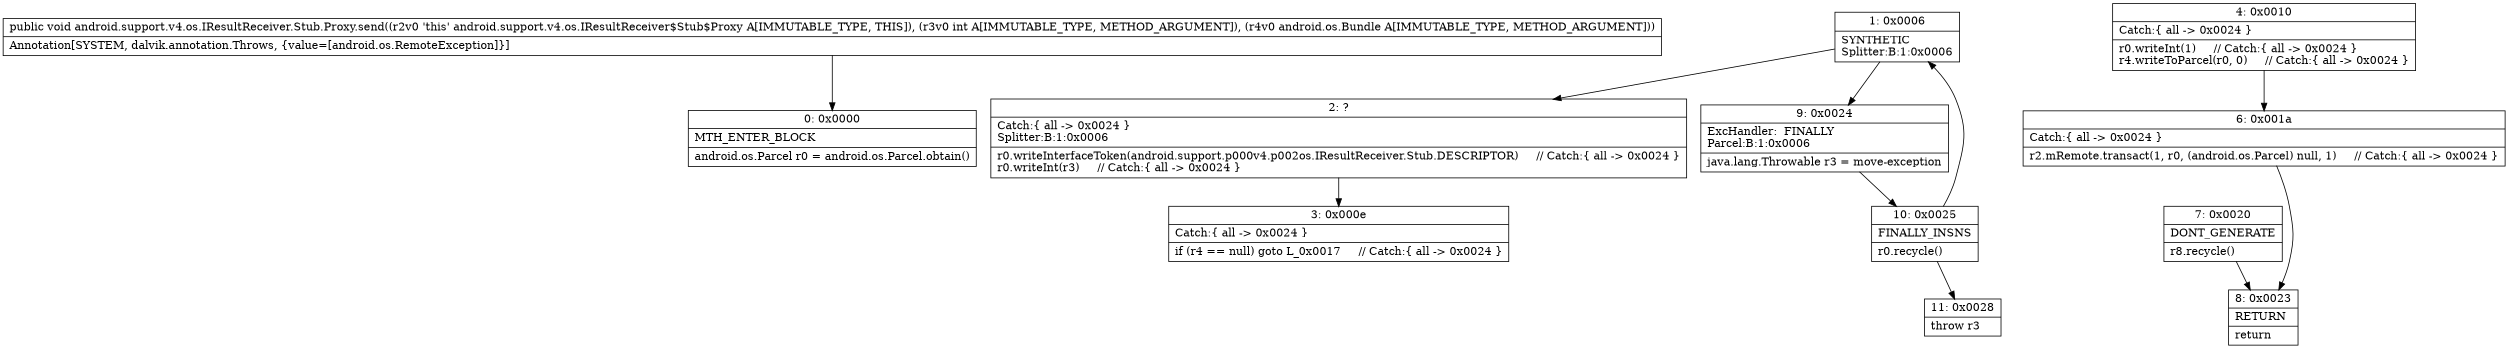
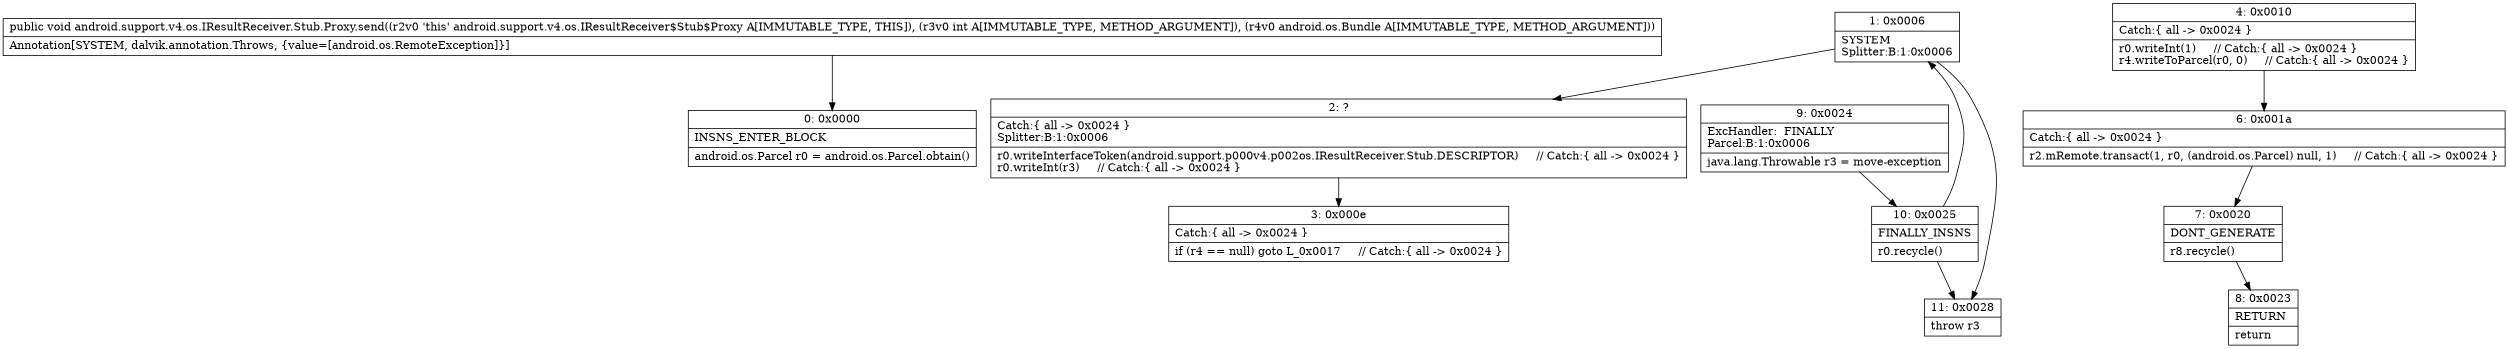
(1876, 40) -> (1866, 40)
(1866, 80) -> (1996, 169)
(755, 138) -> (760, 138)
(2292, 224) -> (2245, 182)
